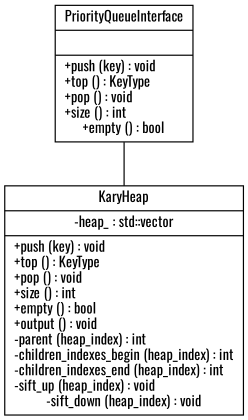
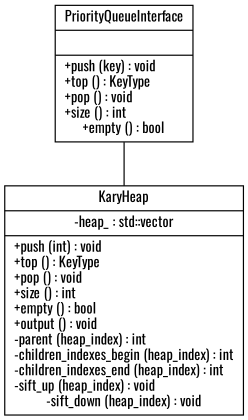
(60, 248) -> (58, 248)
